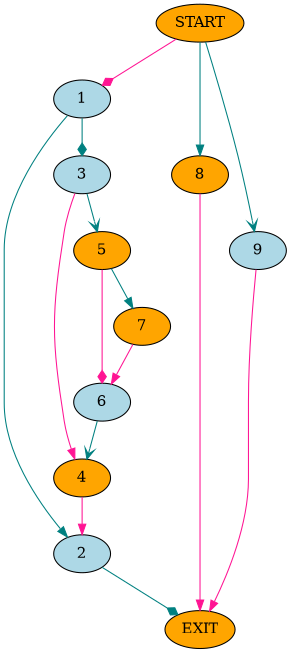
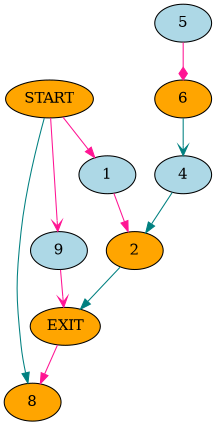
(145, 59) -> (76, 133)
(231, 131) -> (54, 169)
(82, 175) -> none
(102, 251) -> (183, 23)
(4, 321) -> (119, 208)
(142, 326) -> none
(200, 397) -> (51, 359)
(102, 402) -> (183, 99)
(248, 438) -> (62, 283)
(82, 478) -> (183, 175)
(82, 511) -> (162, 208)
(82, 554) -> (135, 251)
(135, 588) -> (104, 284)
